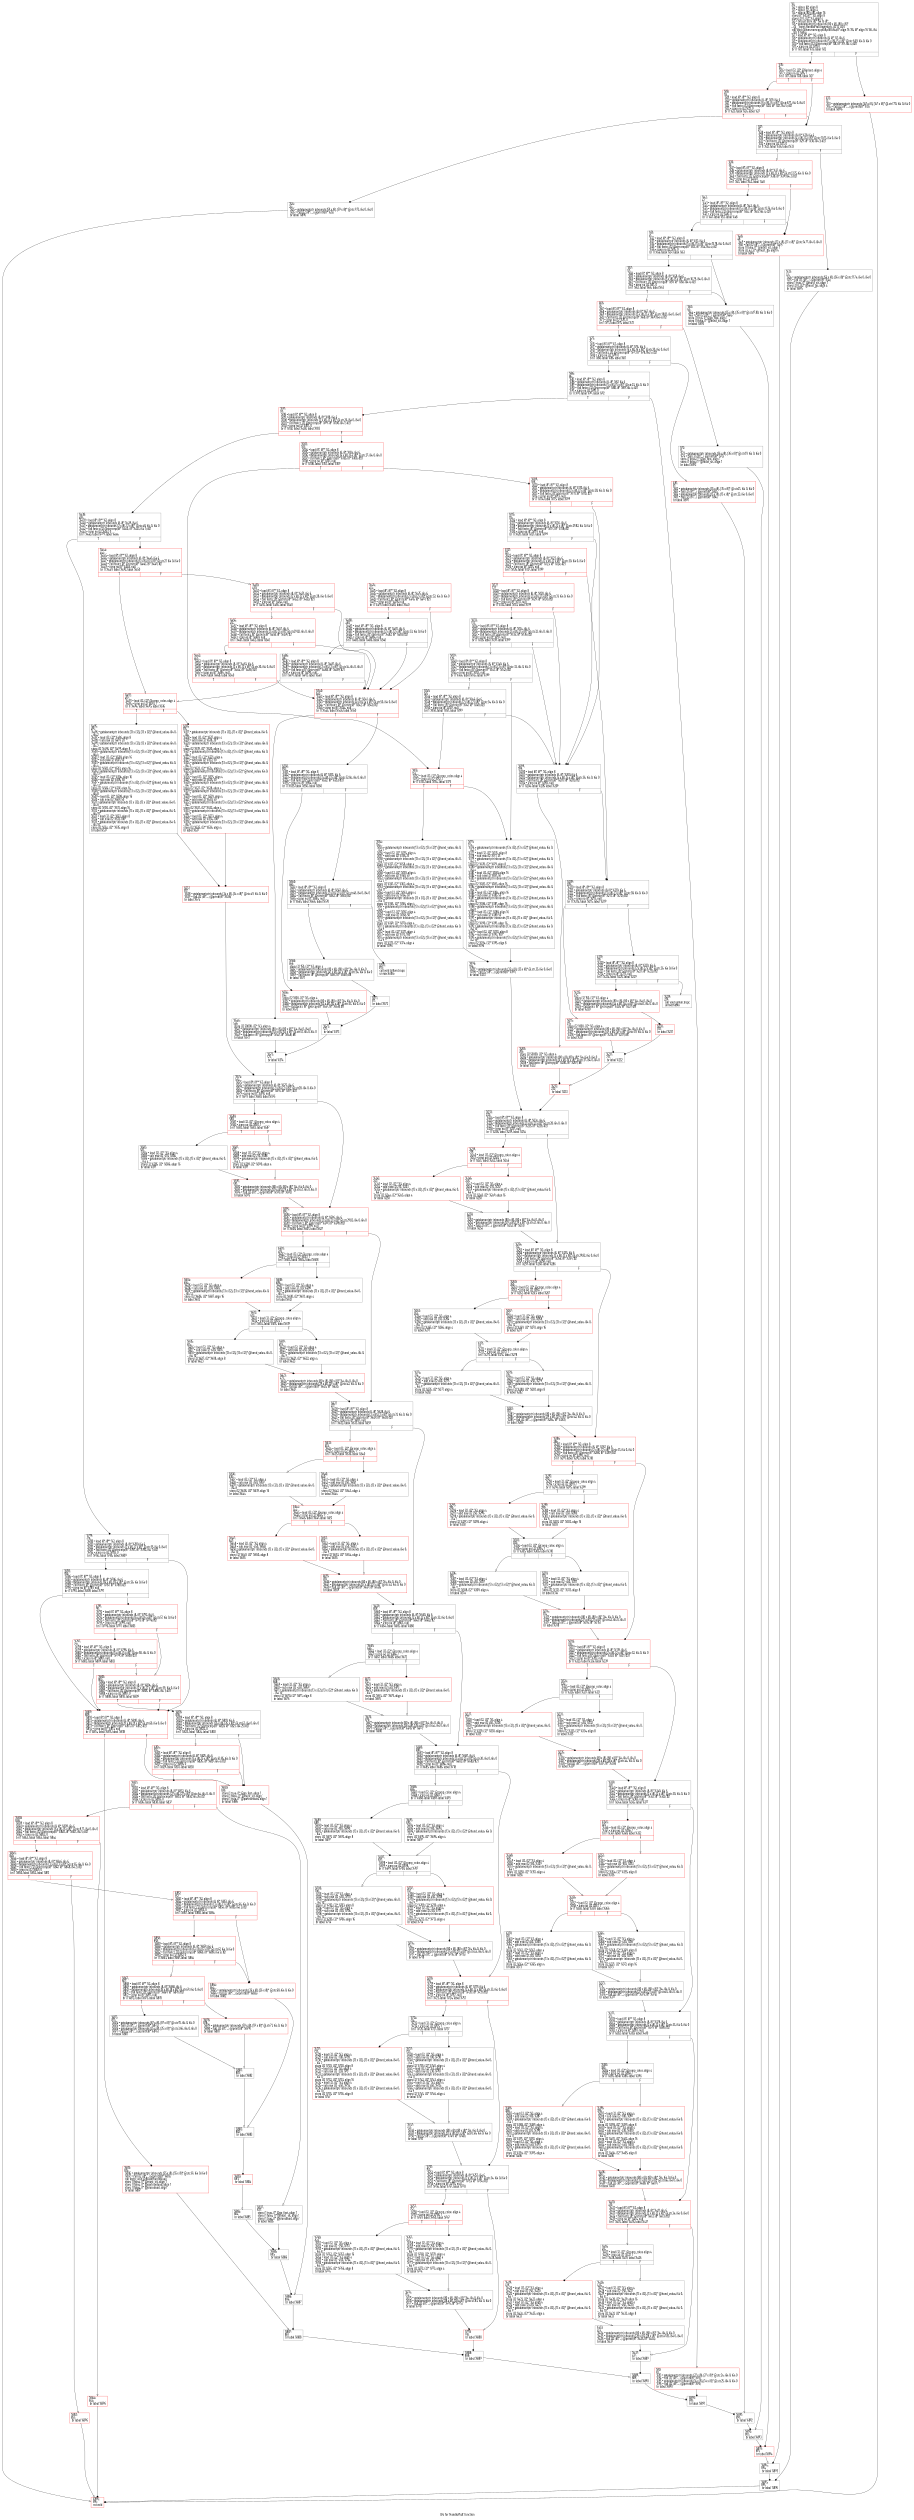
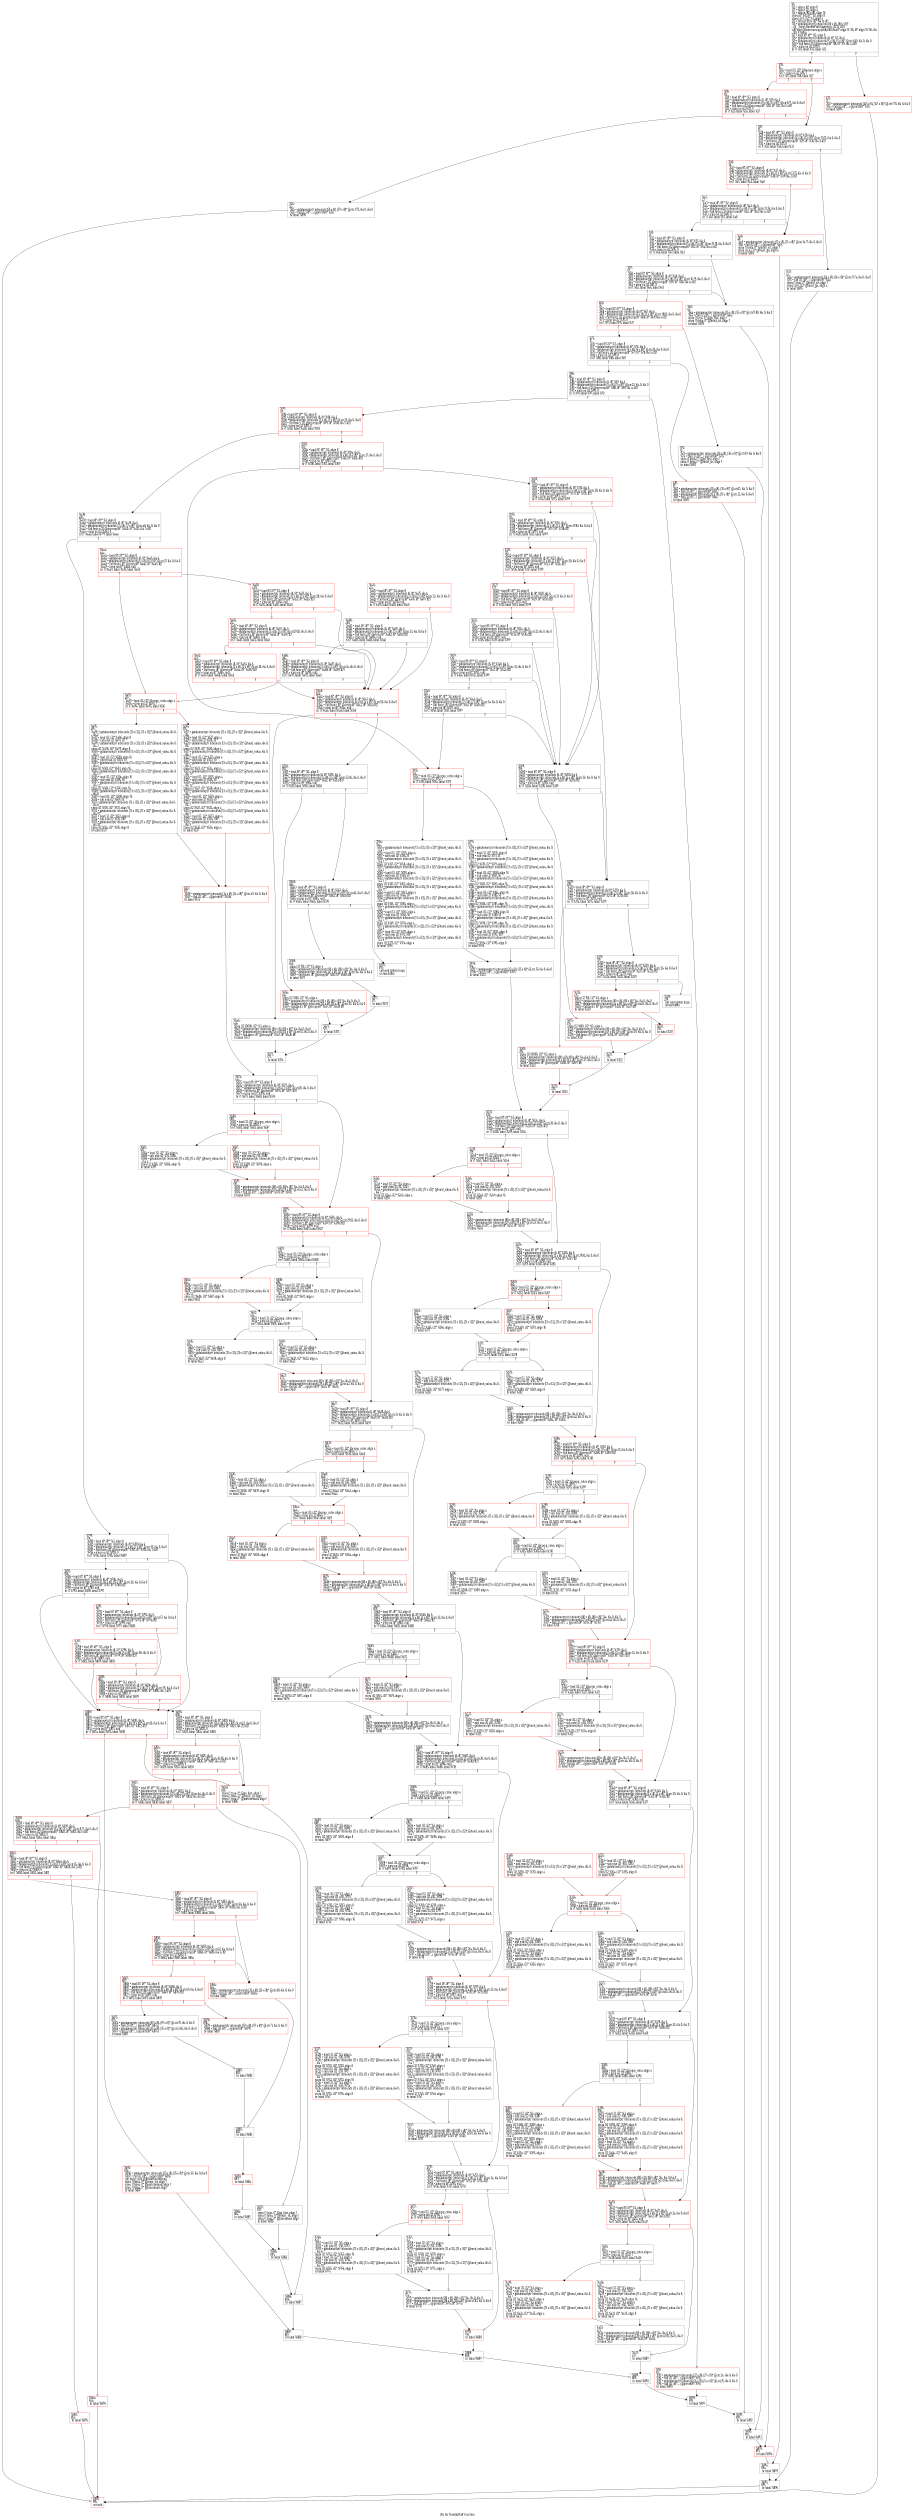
(511, 760) -> (543, 721)
(108, 761) -> (109, 761)
(488, 932) -> (488, 932)
(627, 1830) -> none
(244, 2050) -> none
